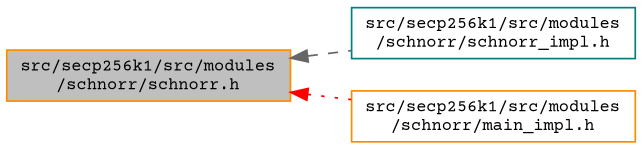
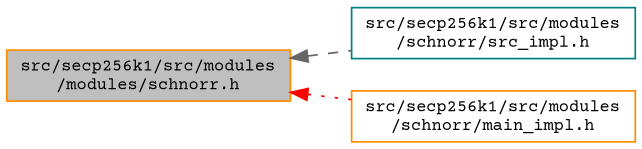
(493, 33) -> (493, 33)
(149, 76) -> (149, 76)
